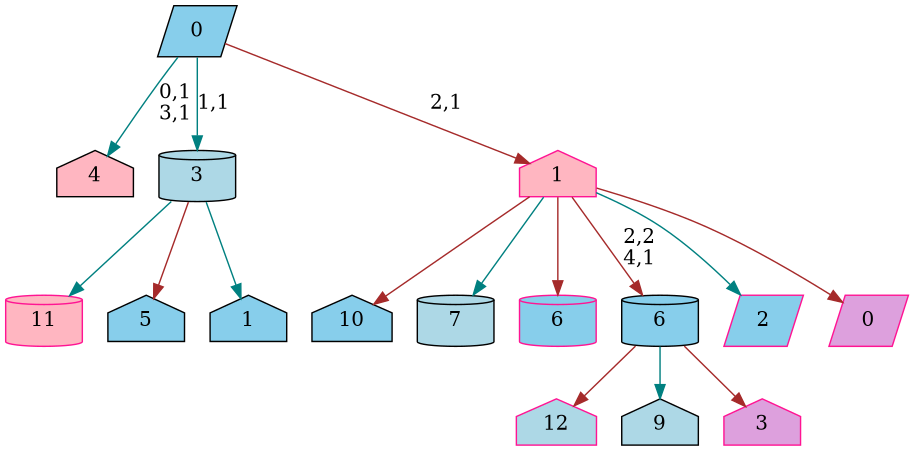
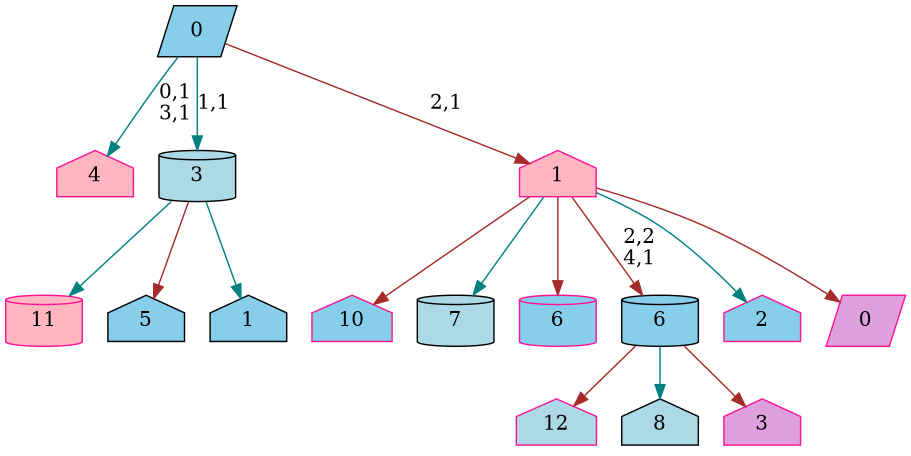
(95, 176) -> (95, 176)
(352, 321) -> (352, 321)
(764, 321) -> (762, 321)
(660, 424) -> (660, 424)
